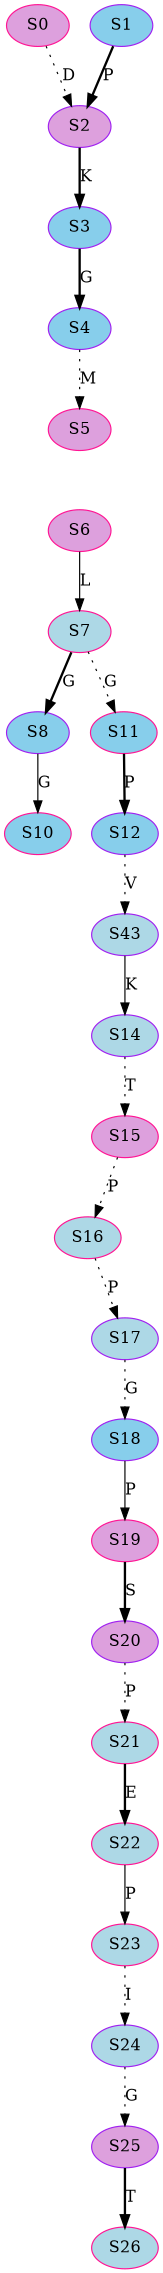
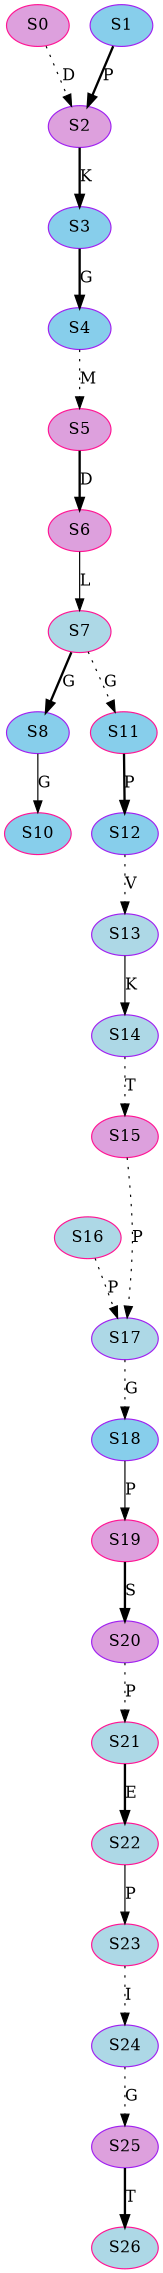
none -> (80, 474)
(125, 935) -> (125, 935)
(108, 1182) -> (132, 1232)
